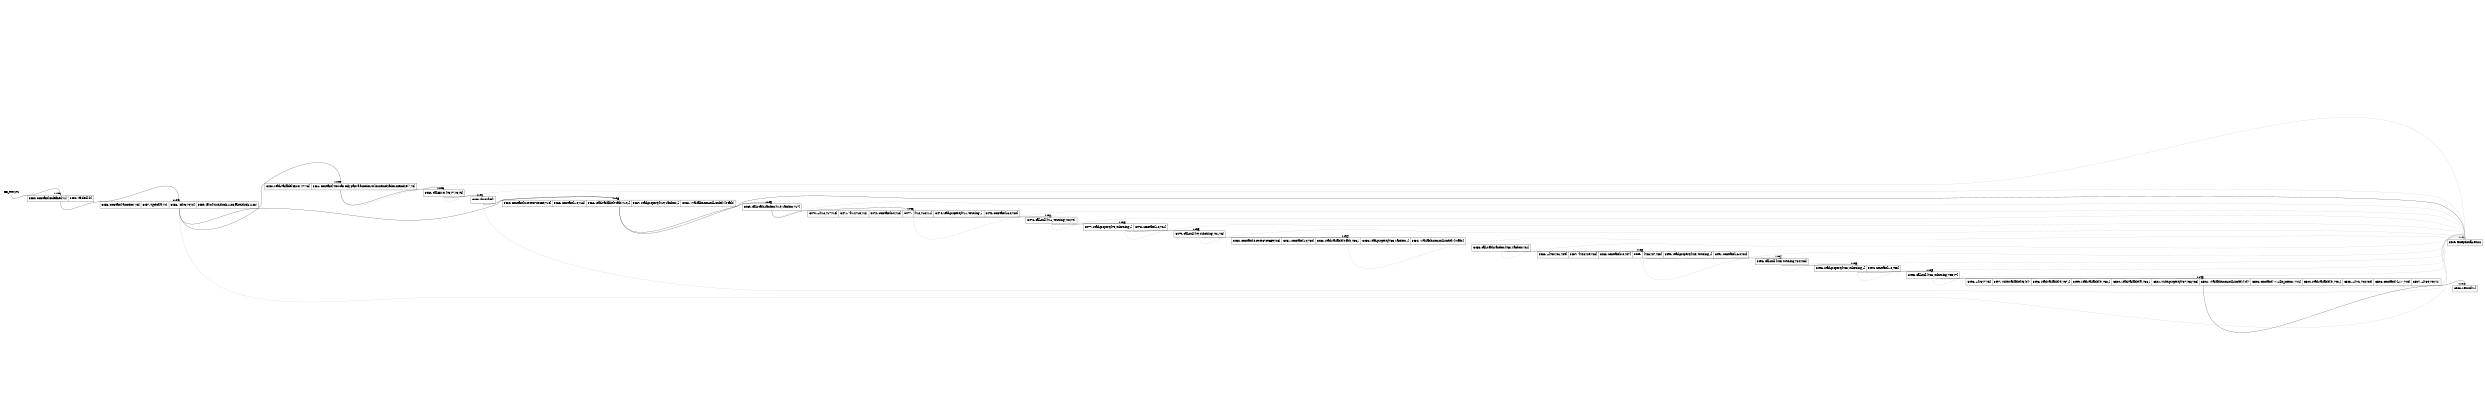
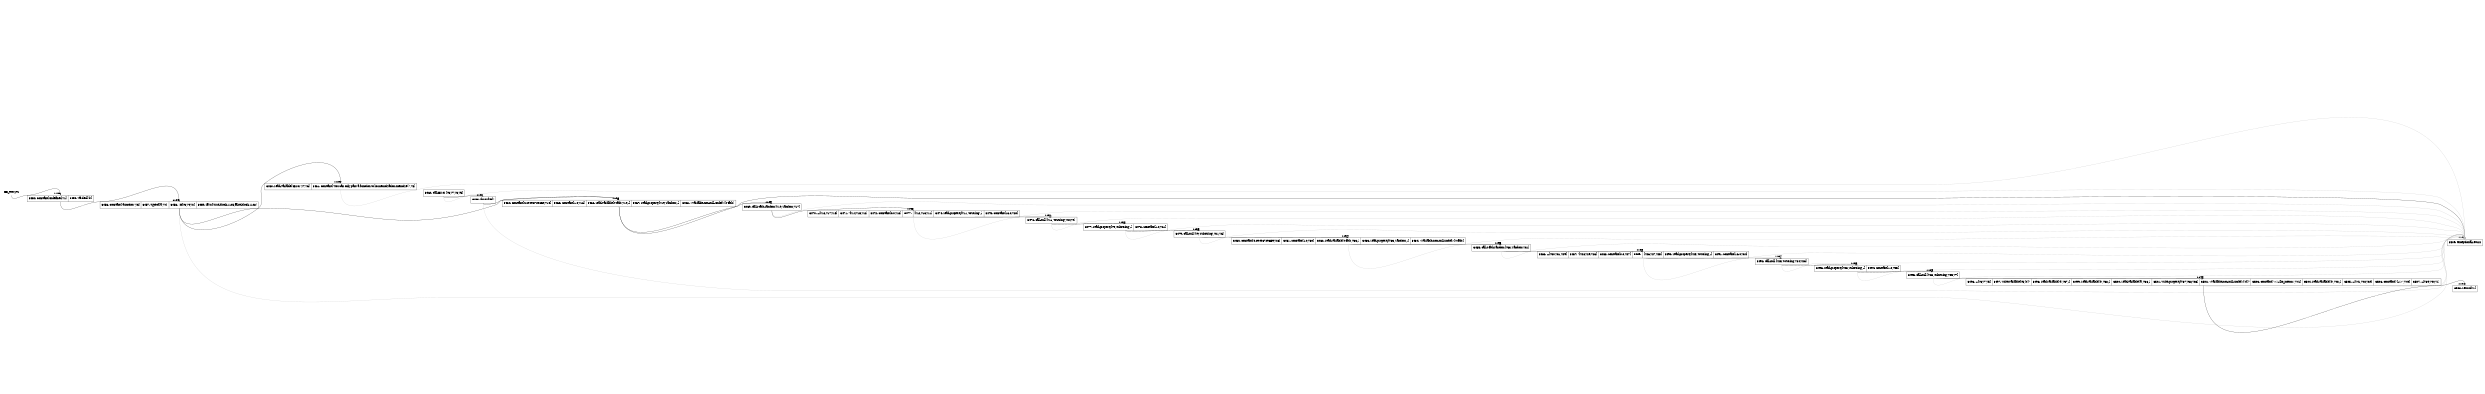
(387, 196) -> none
none -> (1424, 244)
